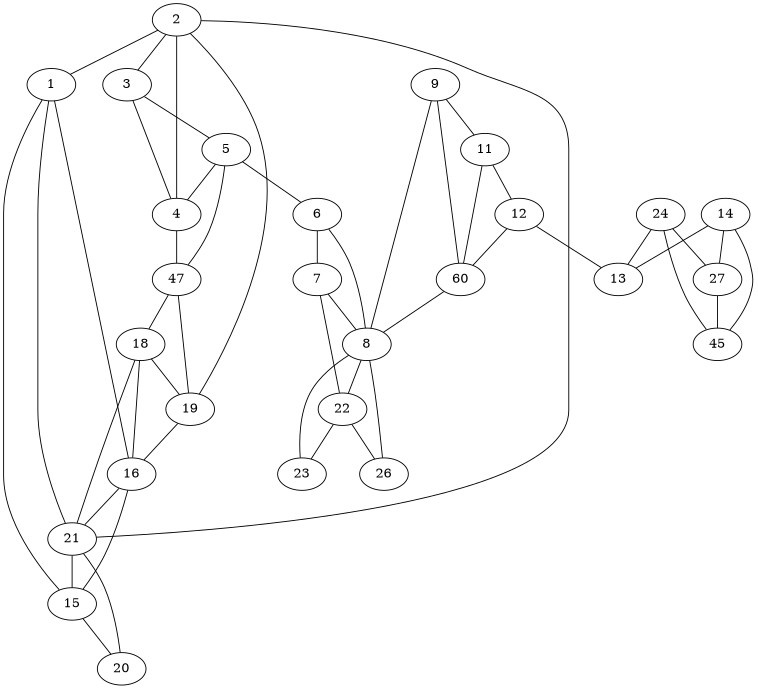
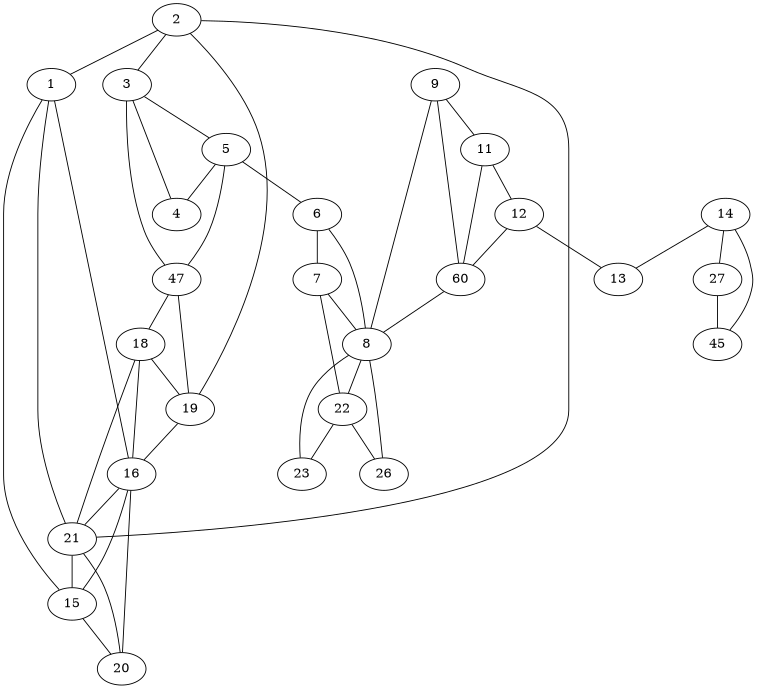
(177, 125) -> none
(661, 215) -> none
(177, 247) -> (133, 186)
none -> (127, 571)
